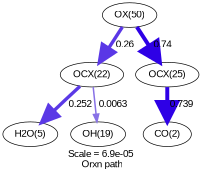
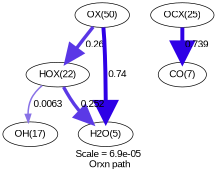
(143, 36) -> (105, 65)
(92, 75) -> (58, 75)
(98, 134) -> (30, 134)
(167, 134) -> (182, 75)
